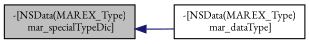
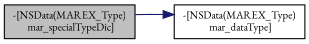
(160, 29) -> (149, 14)
